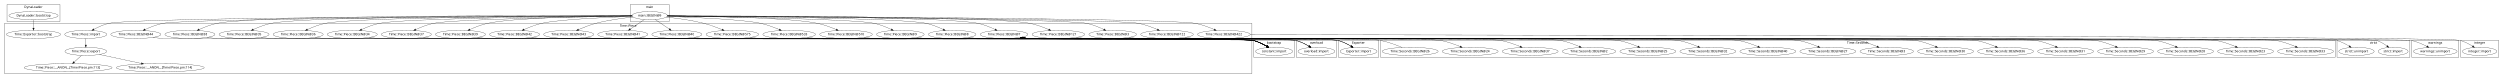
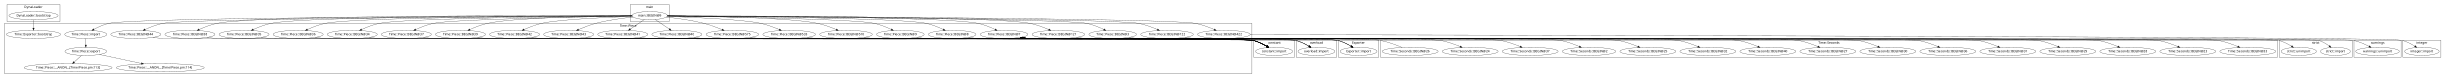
(1274, 43) -> (1274, 43)
(1887, 51) -> none
